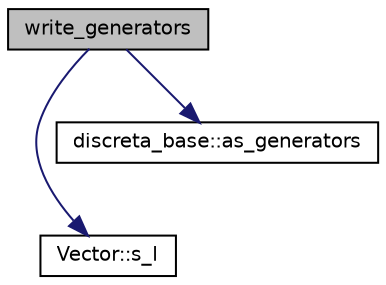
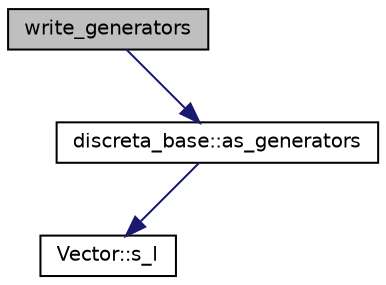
(37, 132) -> (170, 192)
